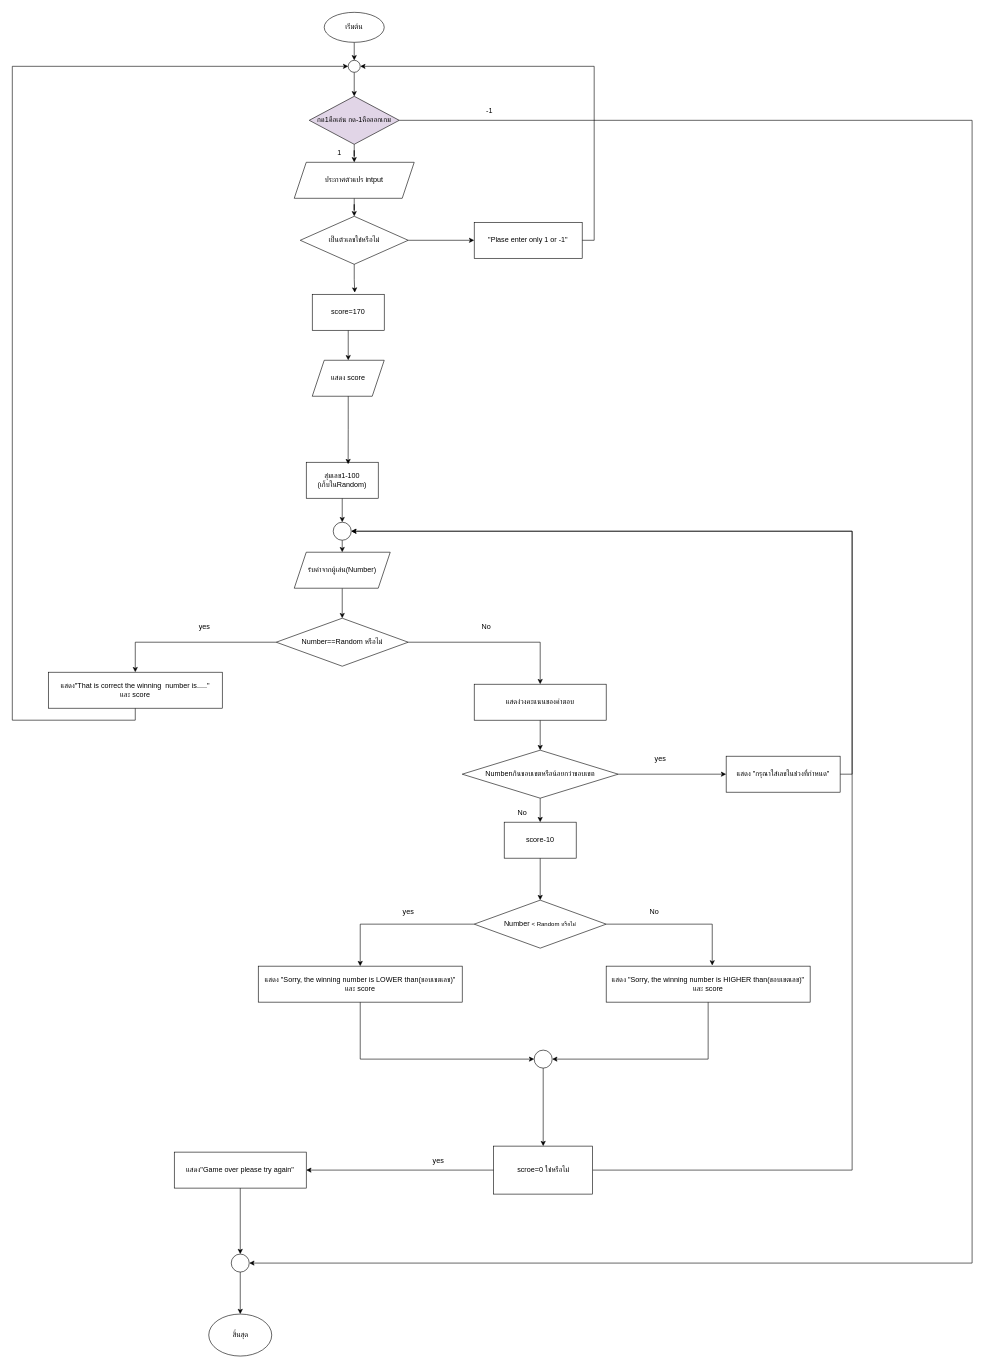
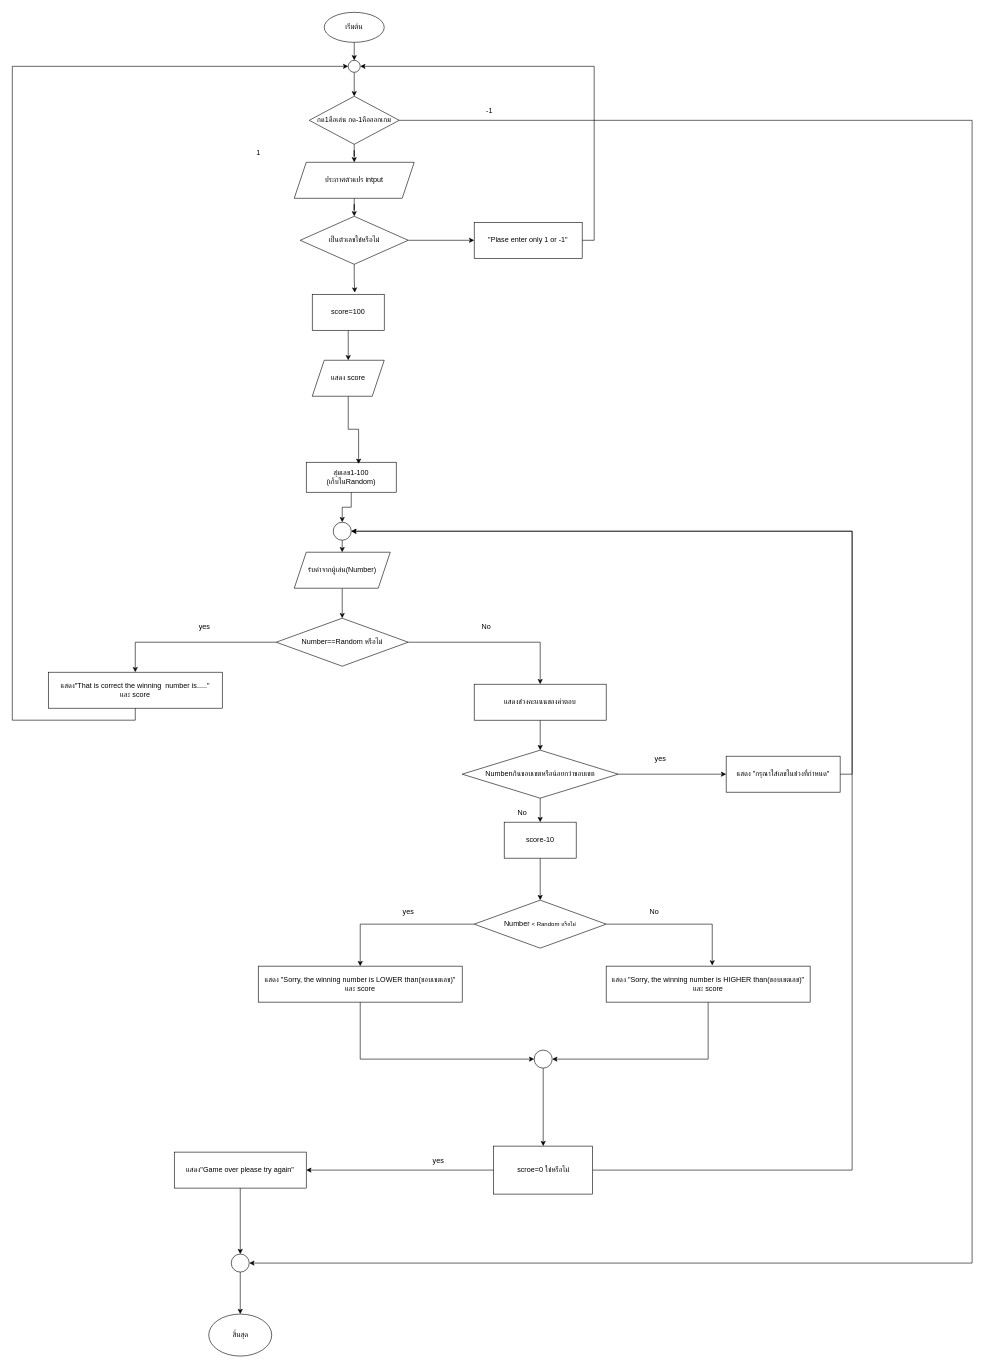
(354, 120) -> (354, 120)
(339, 153) -> (258, 153)
(348, 312) -> (348, 312)
(342, 480) -> (351, 477)
(540, 702) -> (540, 702)
